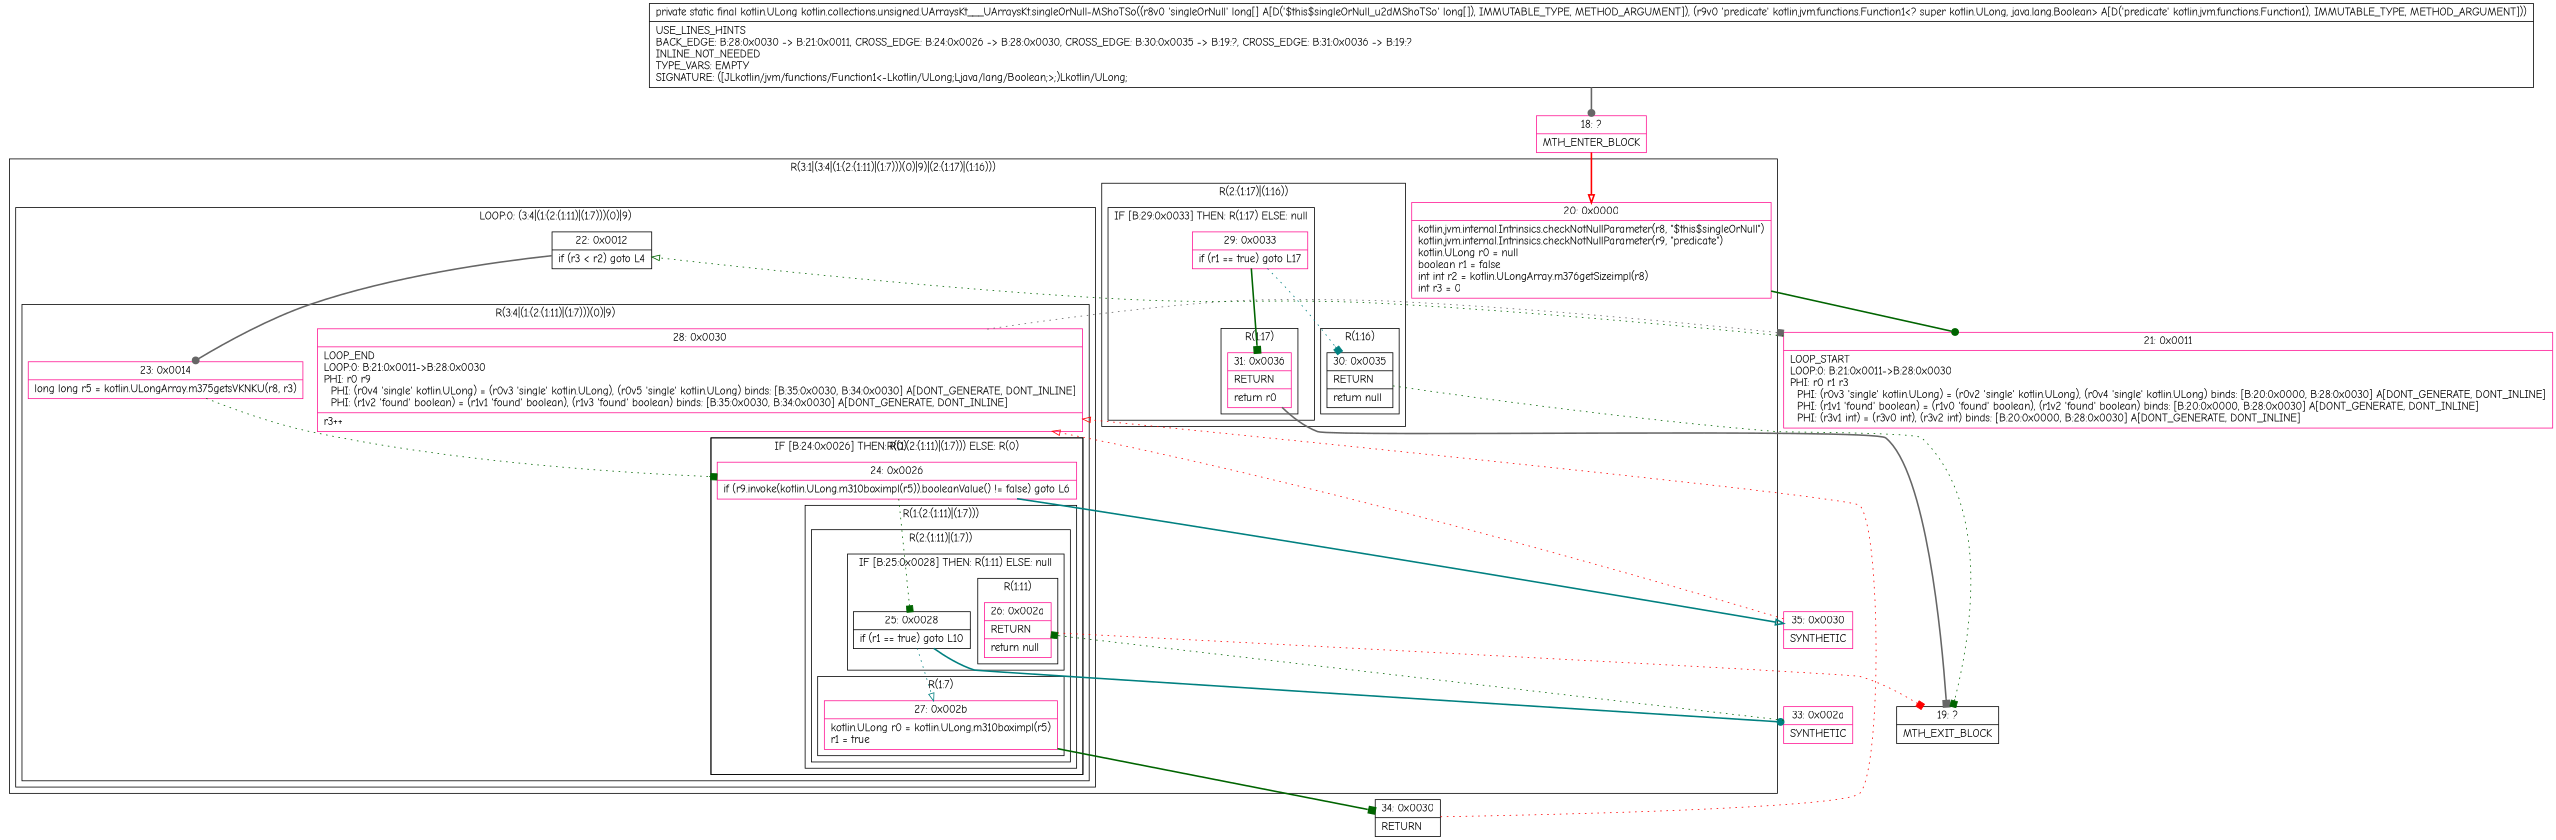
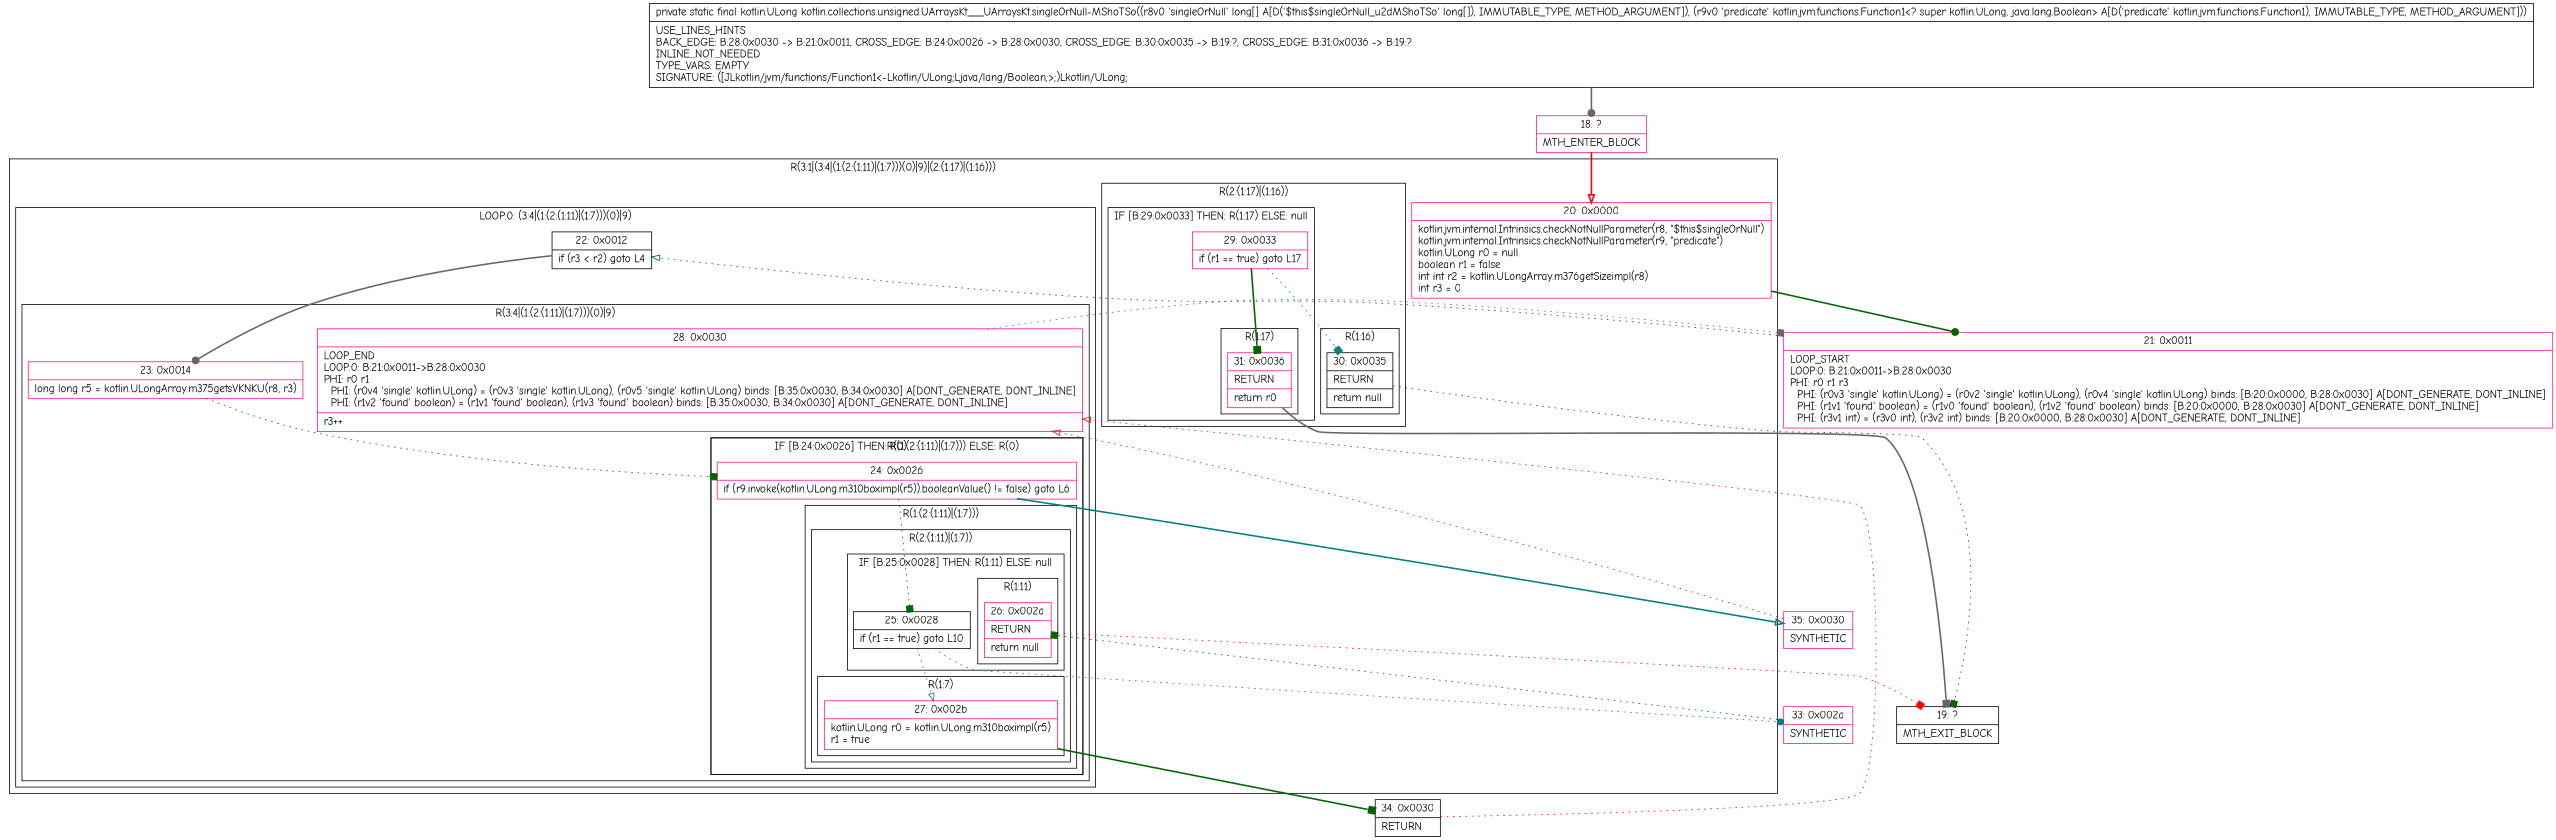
(349, 379) -> (348, 379)
(1353, 695) -> (1353, 695)
